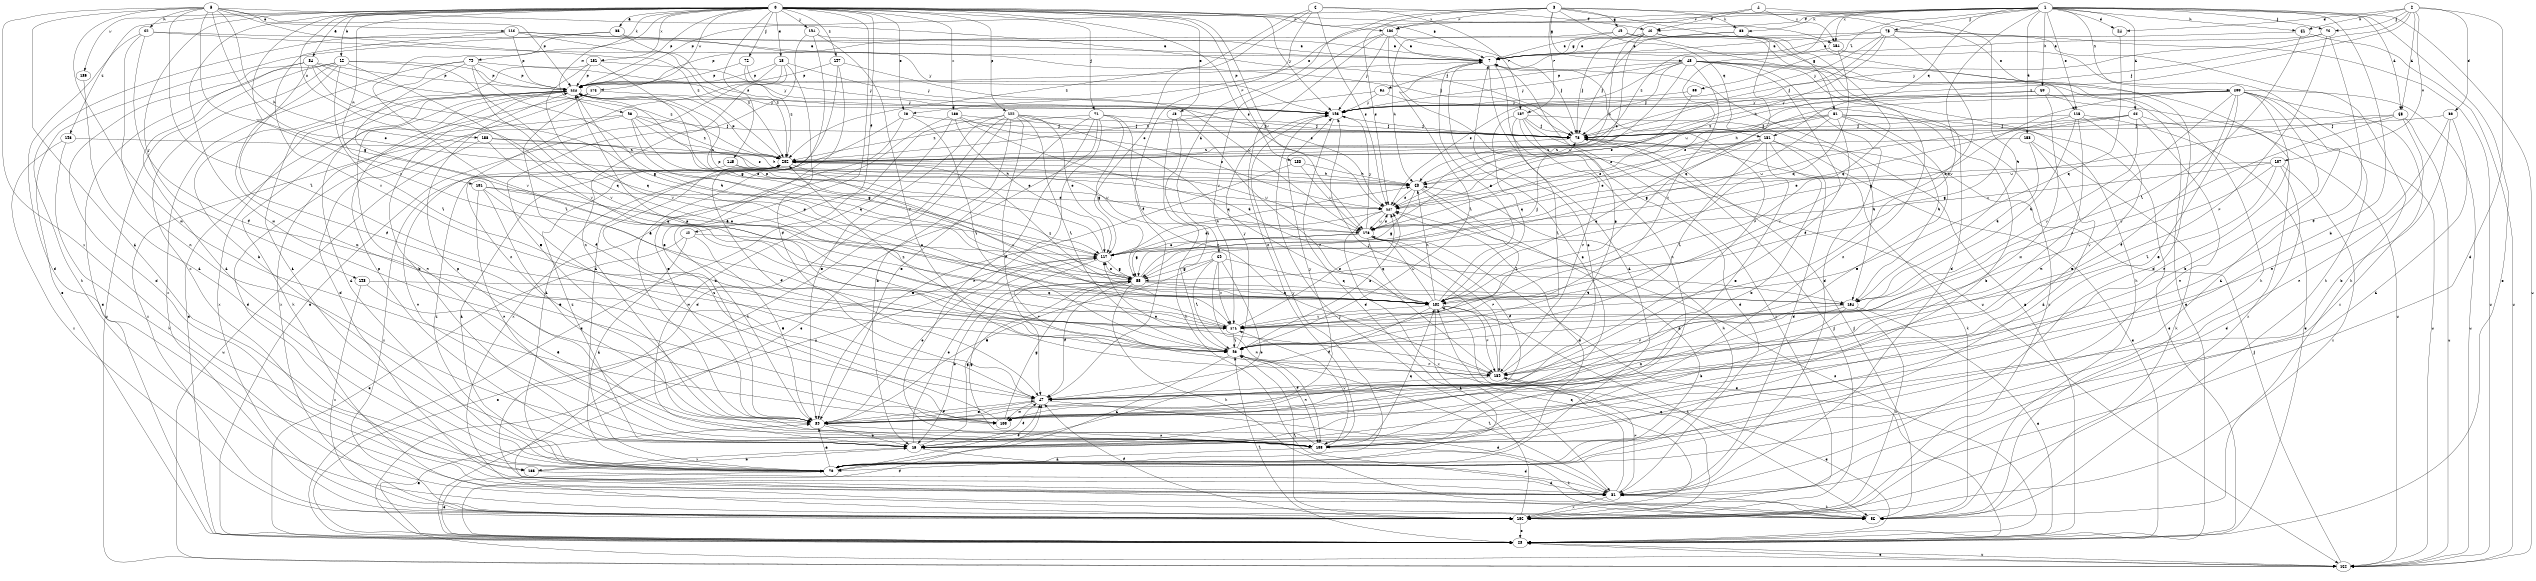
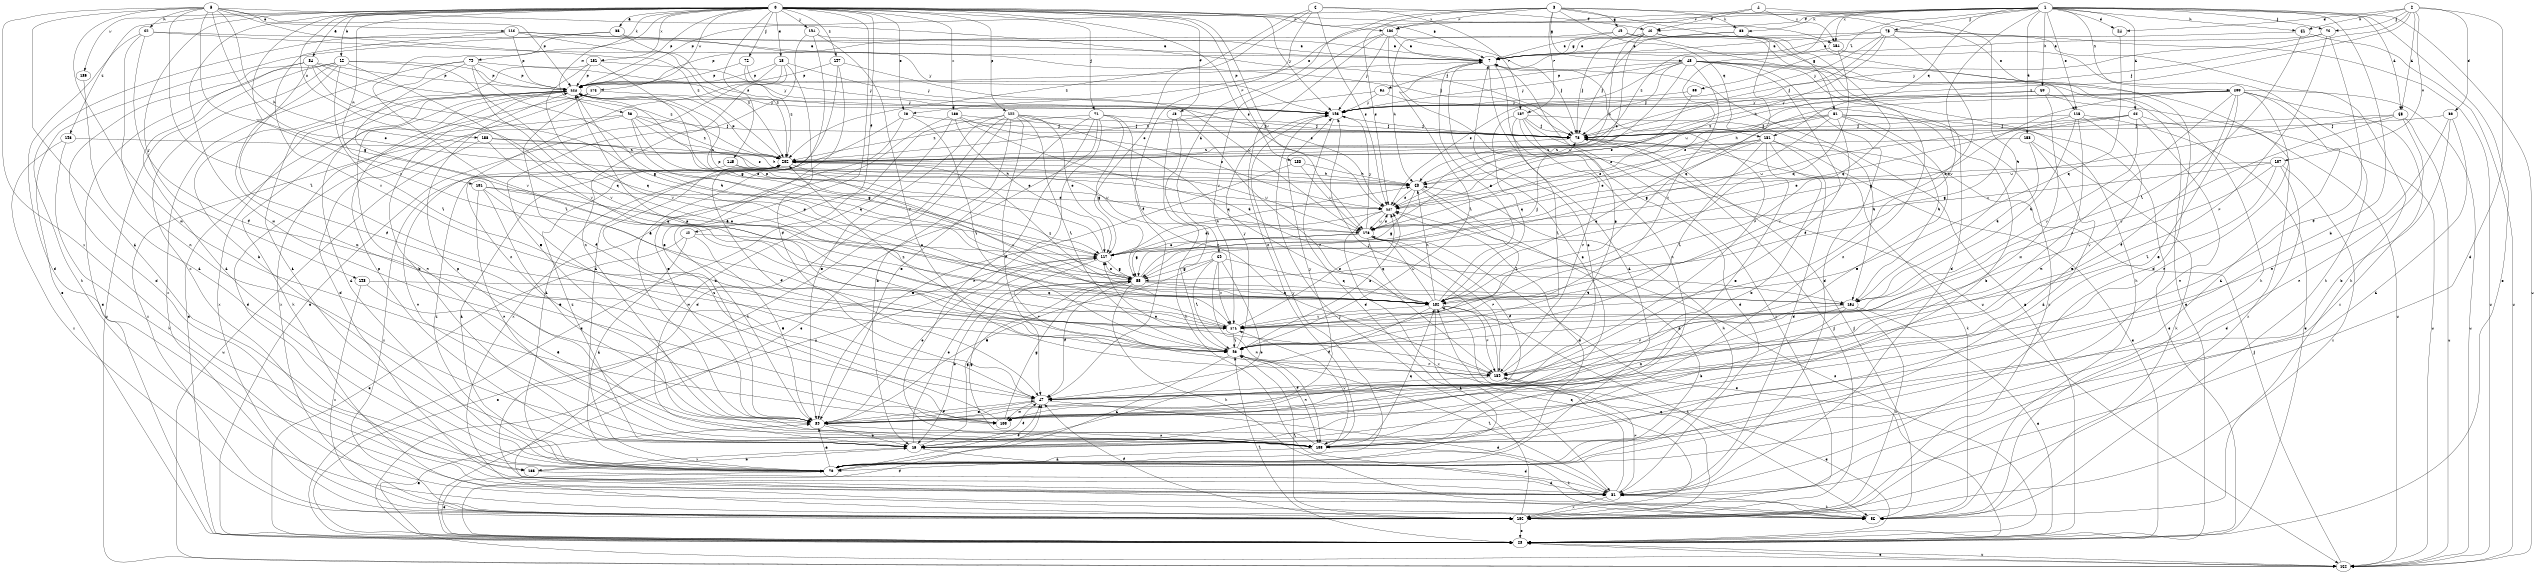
(1200, 61) -> (1200, 61)
(1703, 393) -> none
